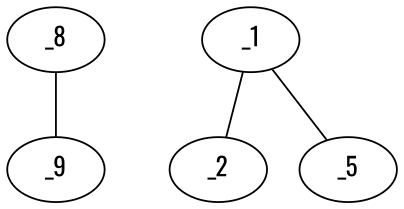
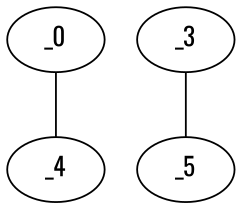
(56, 40) -> (56, 40)
(251, 40) -> (186, 40)
(56, 170) -> (56, 170)
(218, 170) -> none
